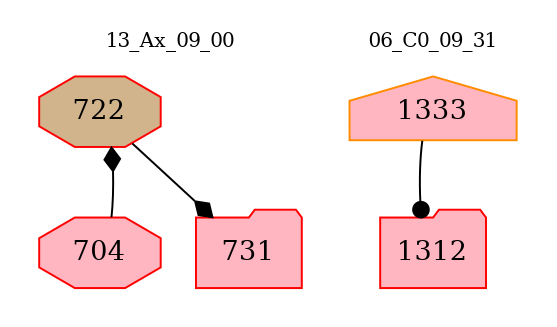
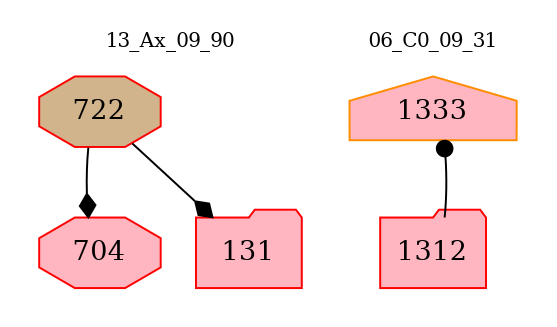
(170, 42) -> (170, 42)
(420, 171) -> (446, 187)
(113, 194) -> (87, 171)
(249, 253) -> (249, 253)
